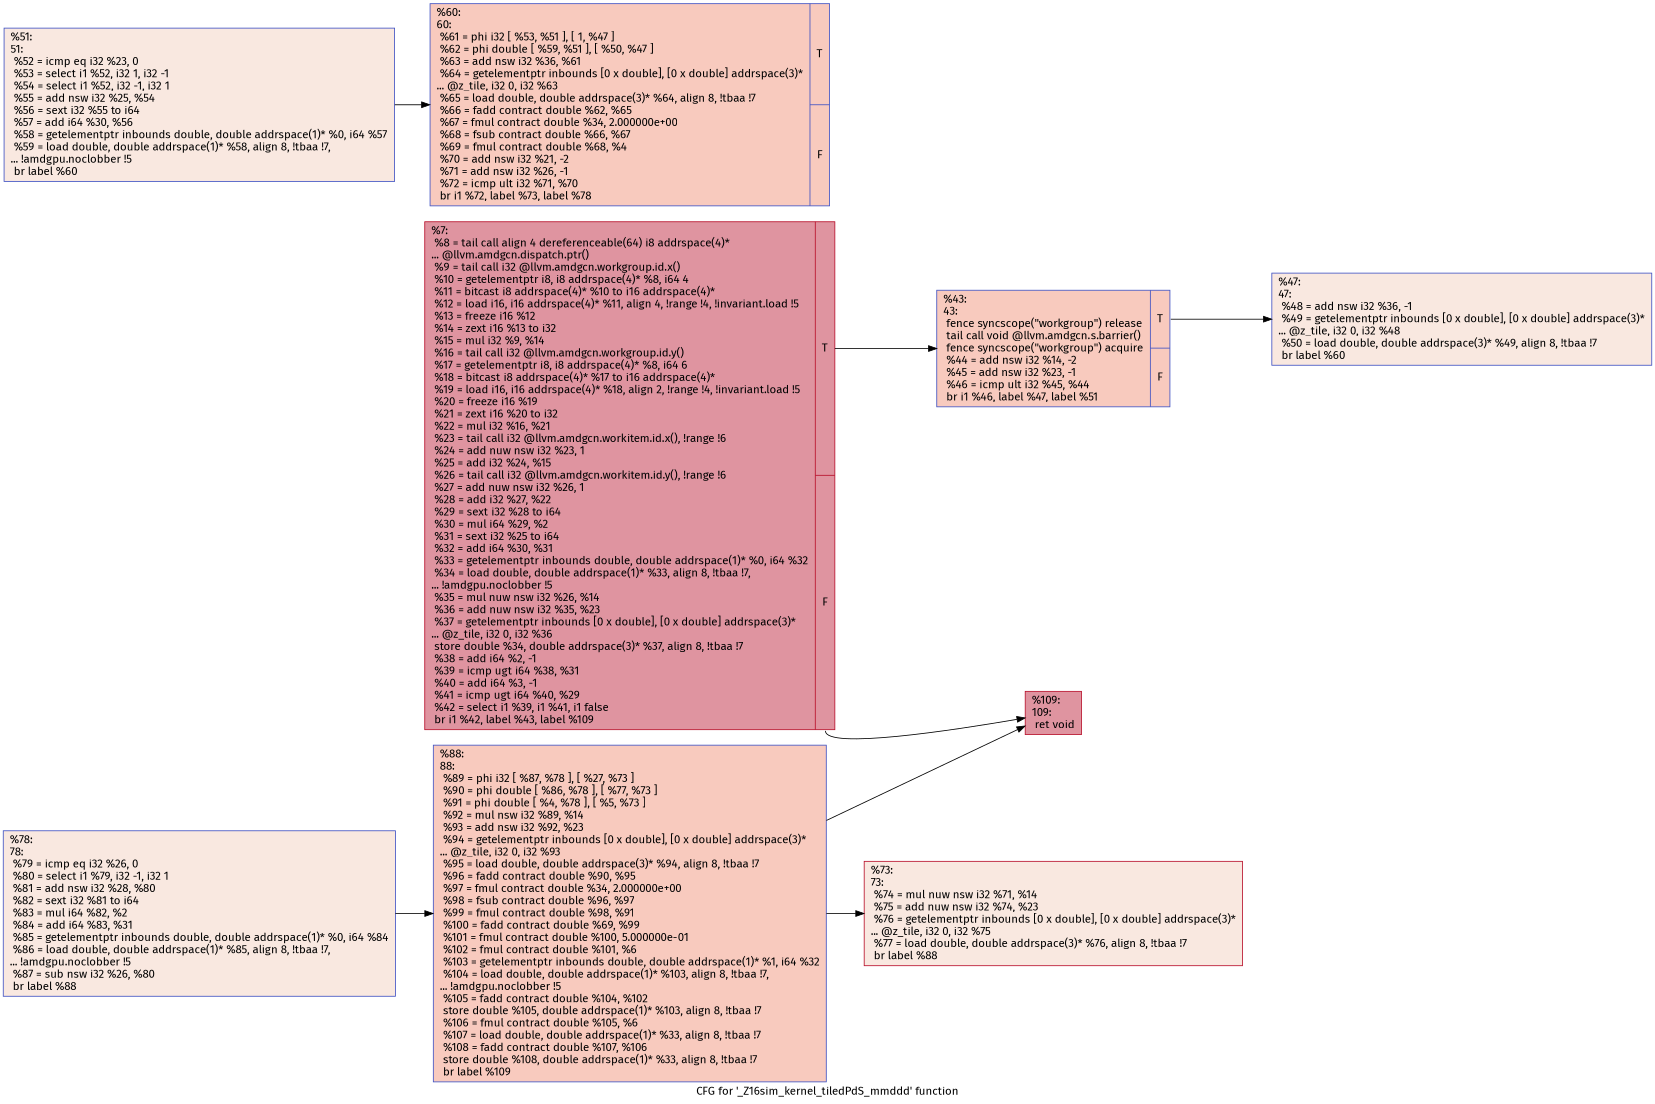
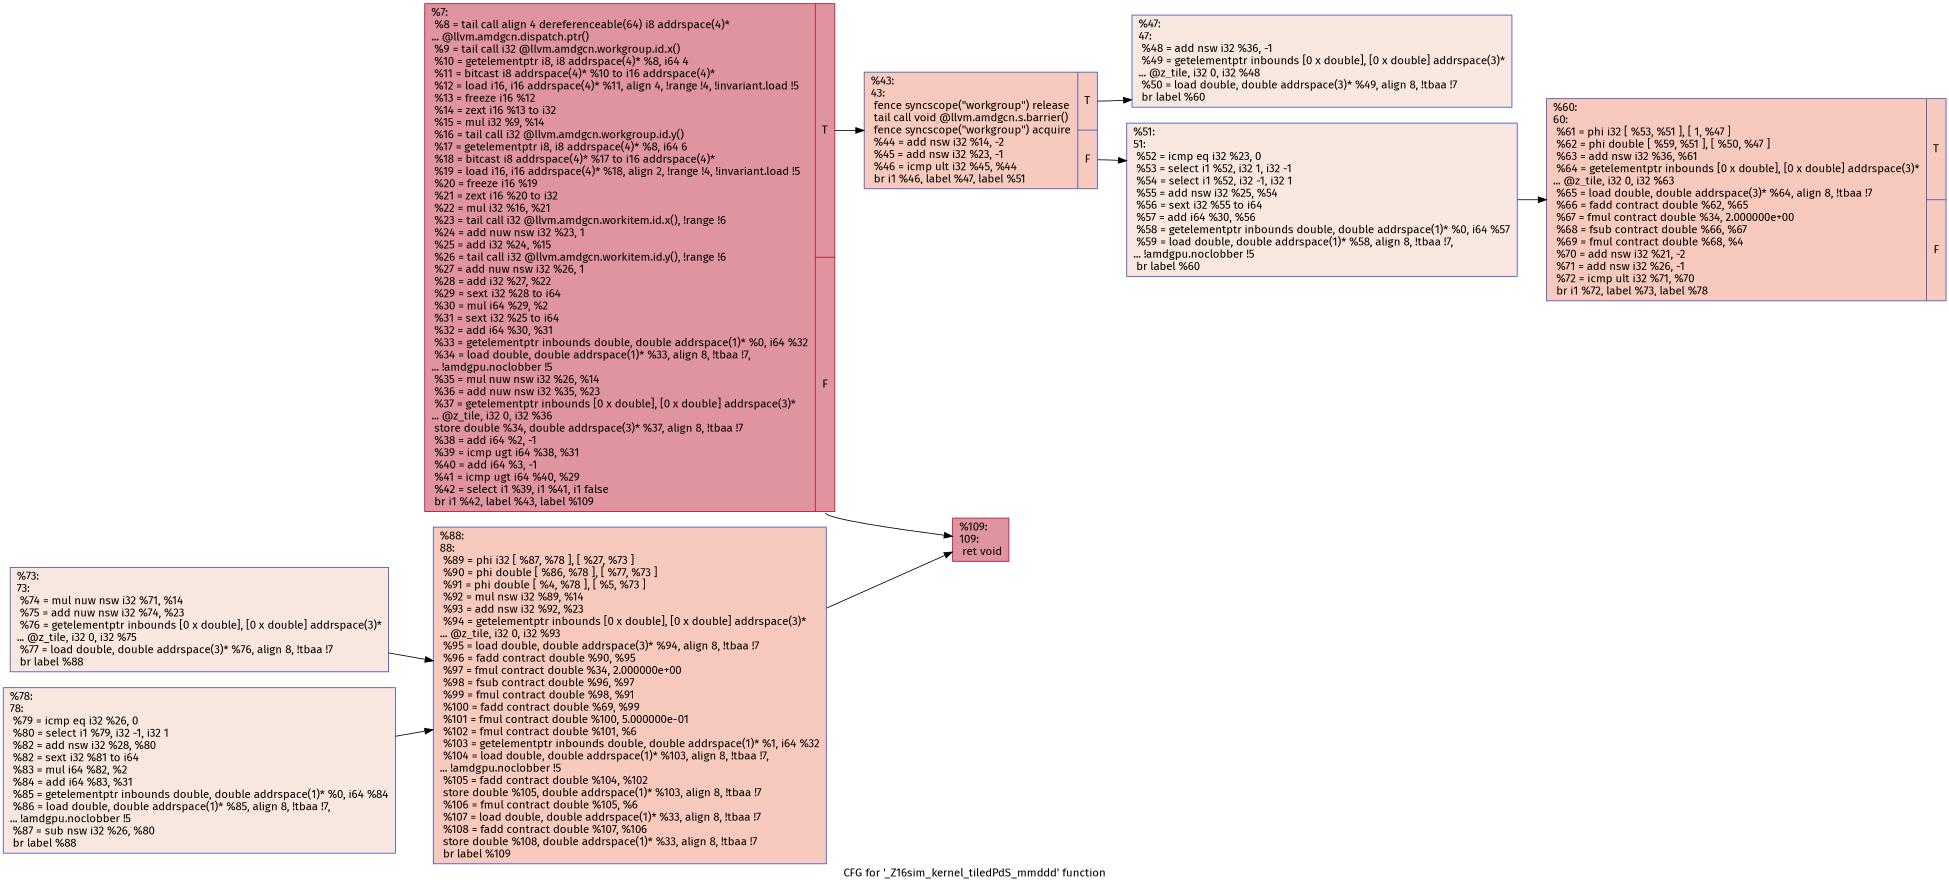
none -> (1108, 160)
(83, 889) -> (83, 746)
(841, 914) -> (407, 656)
(1053, 914) -> (199, 620)
